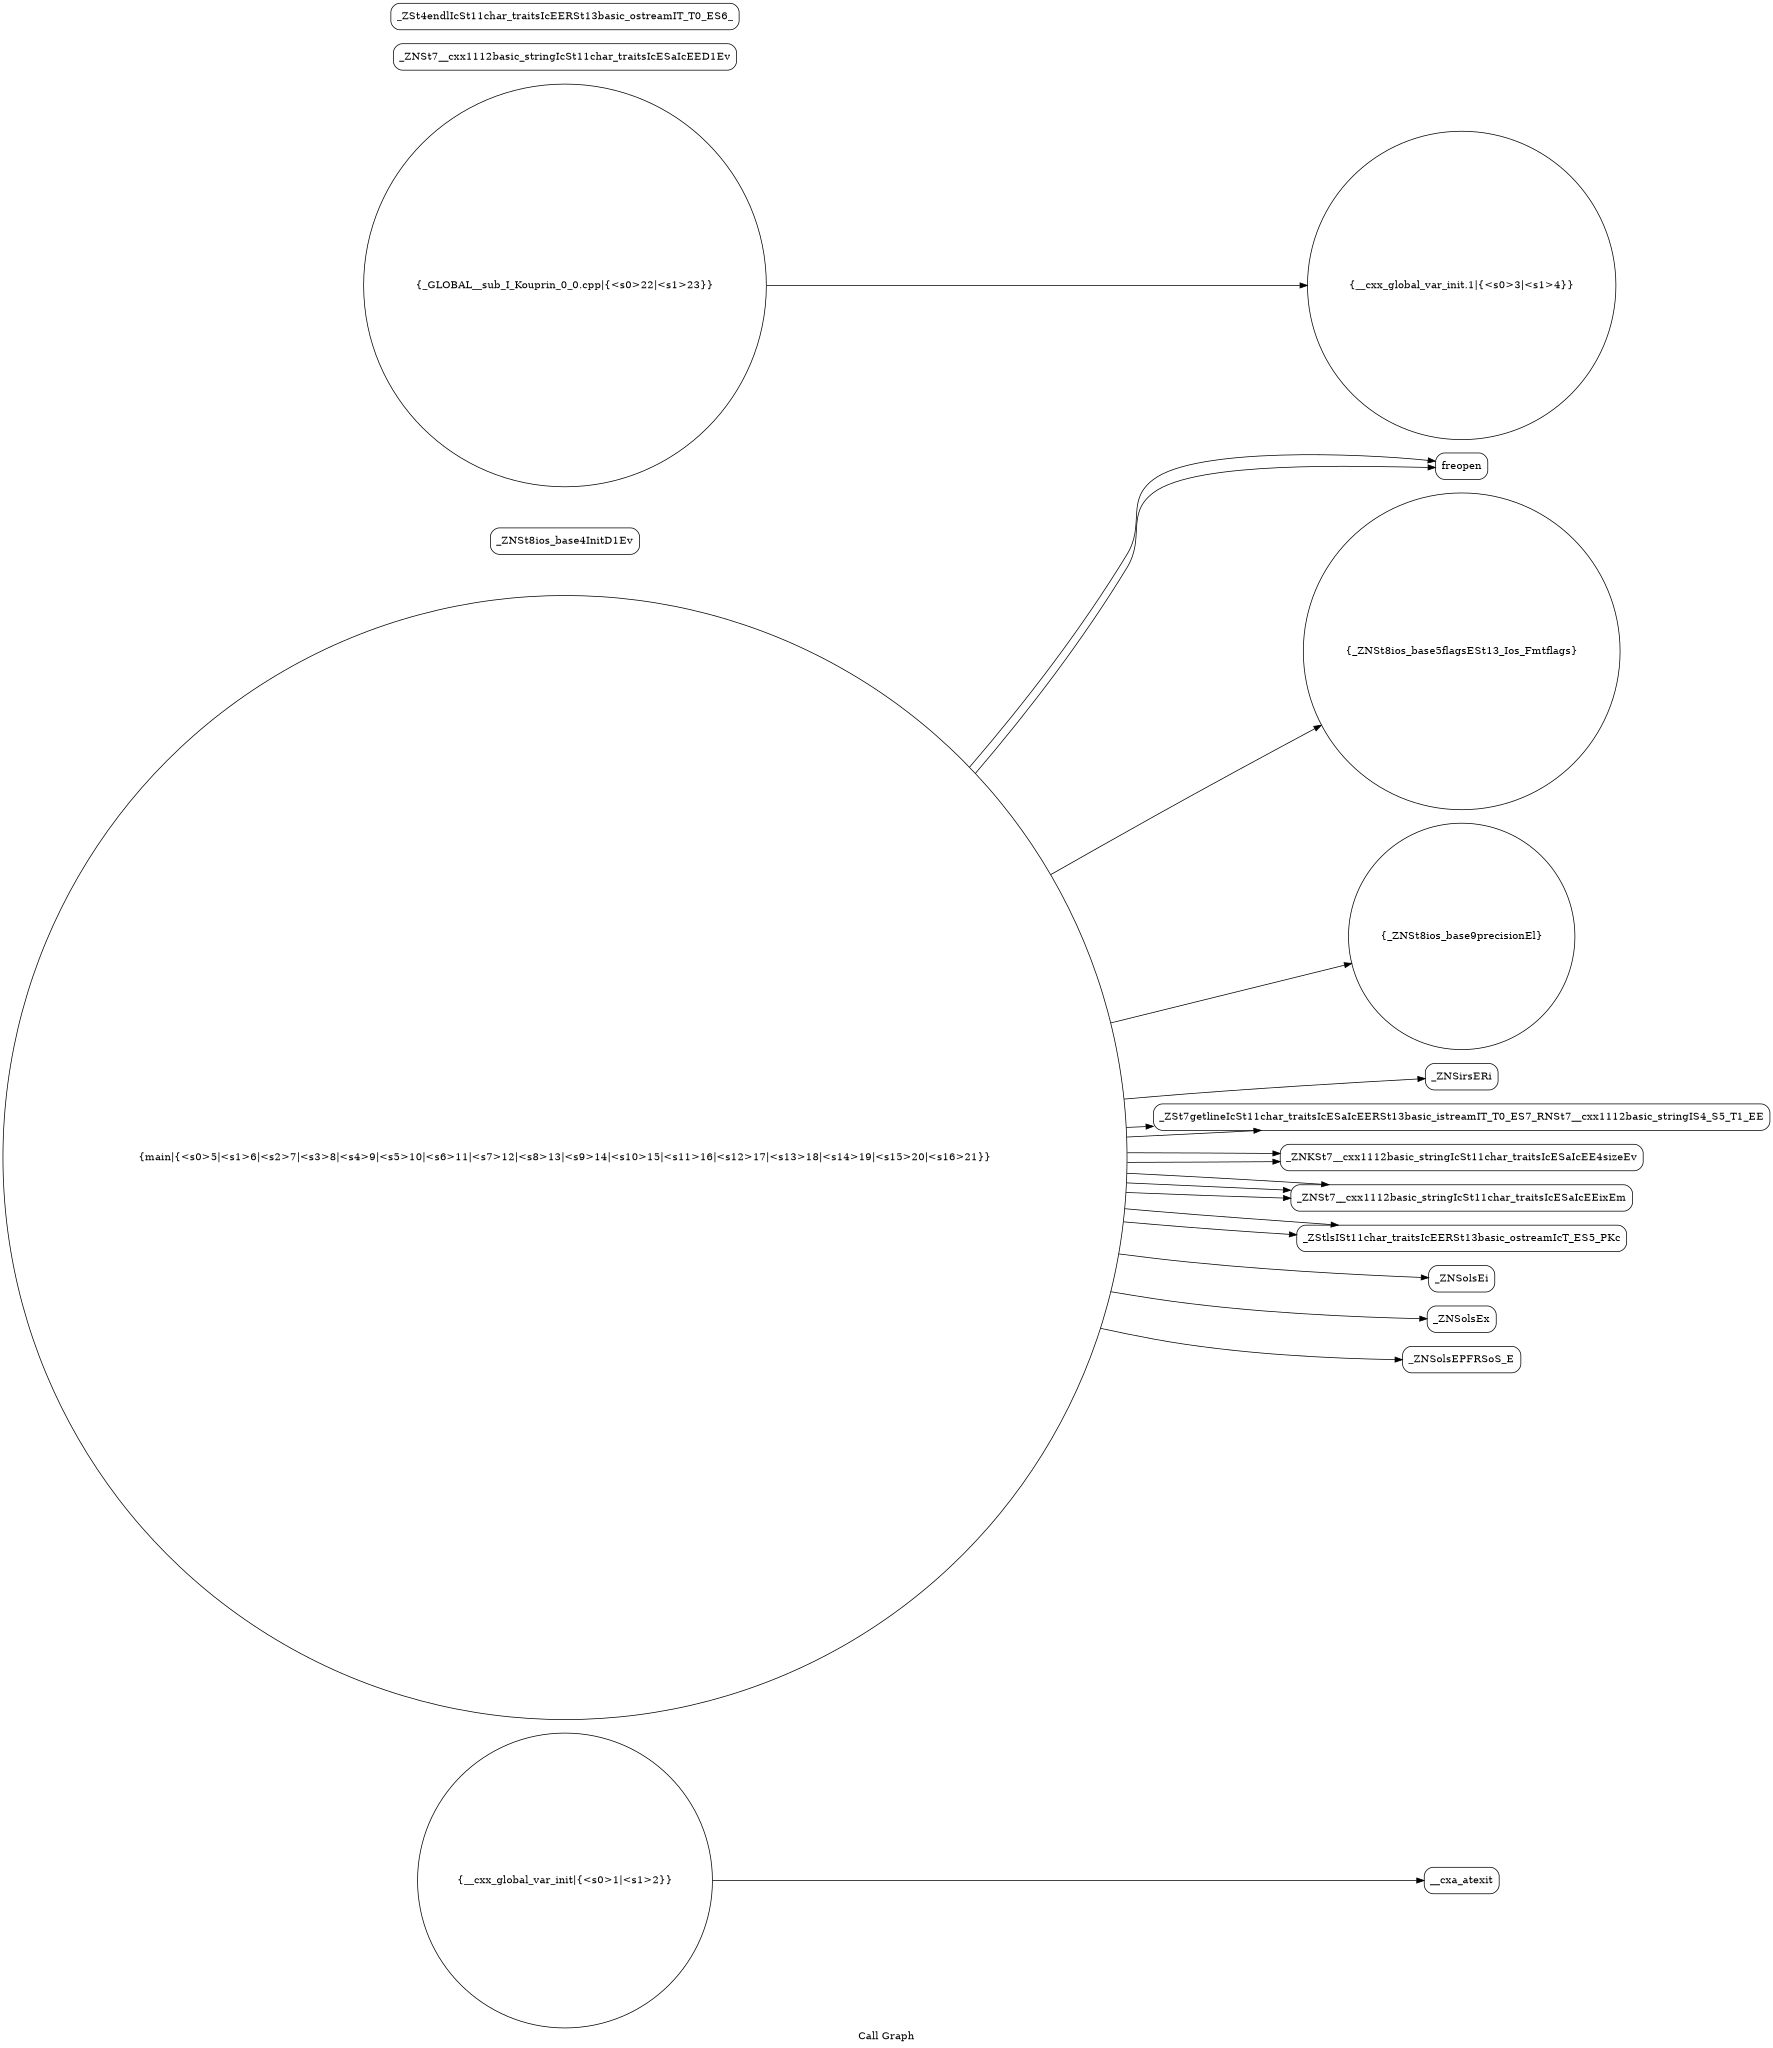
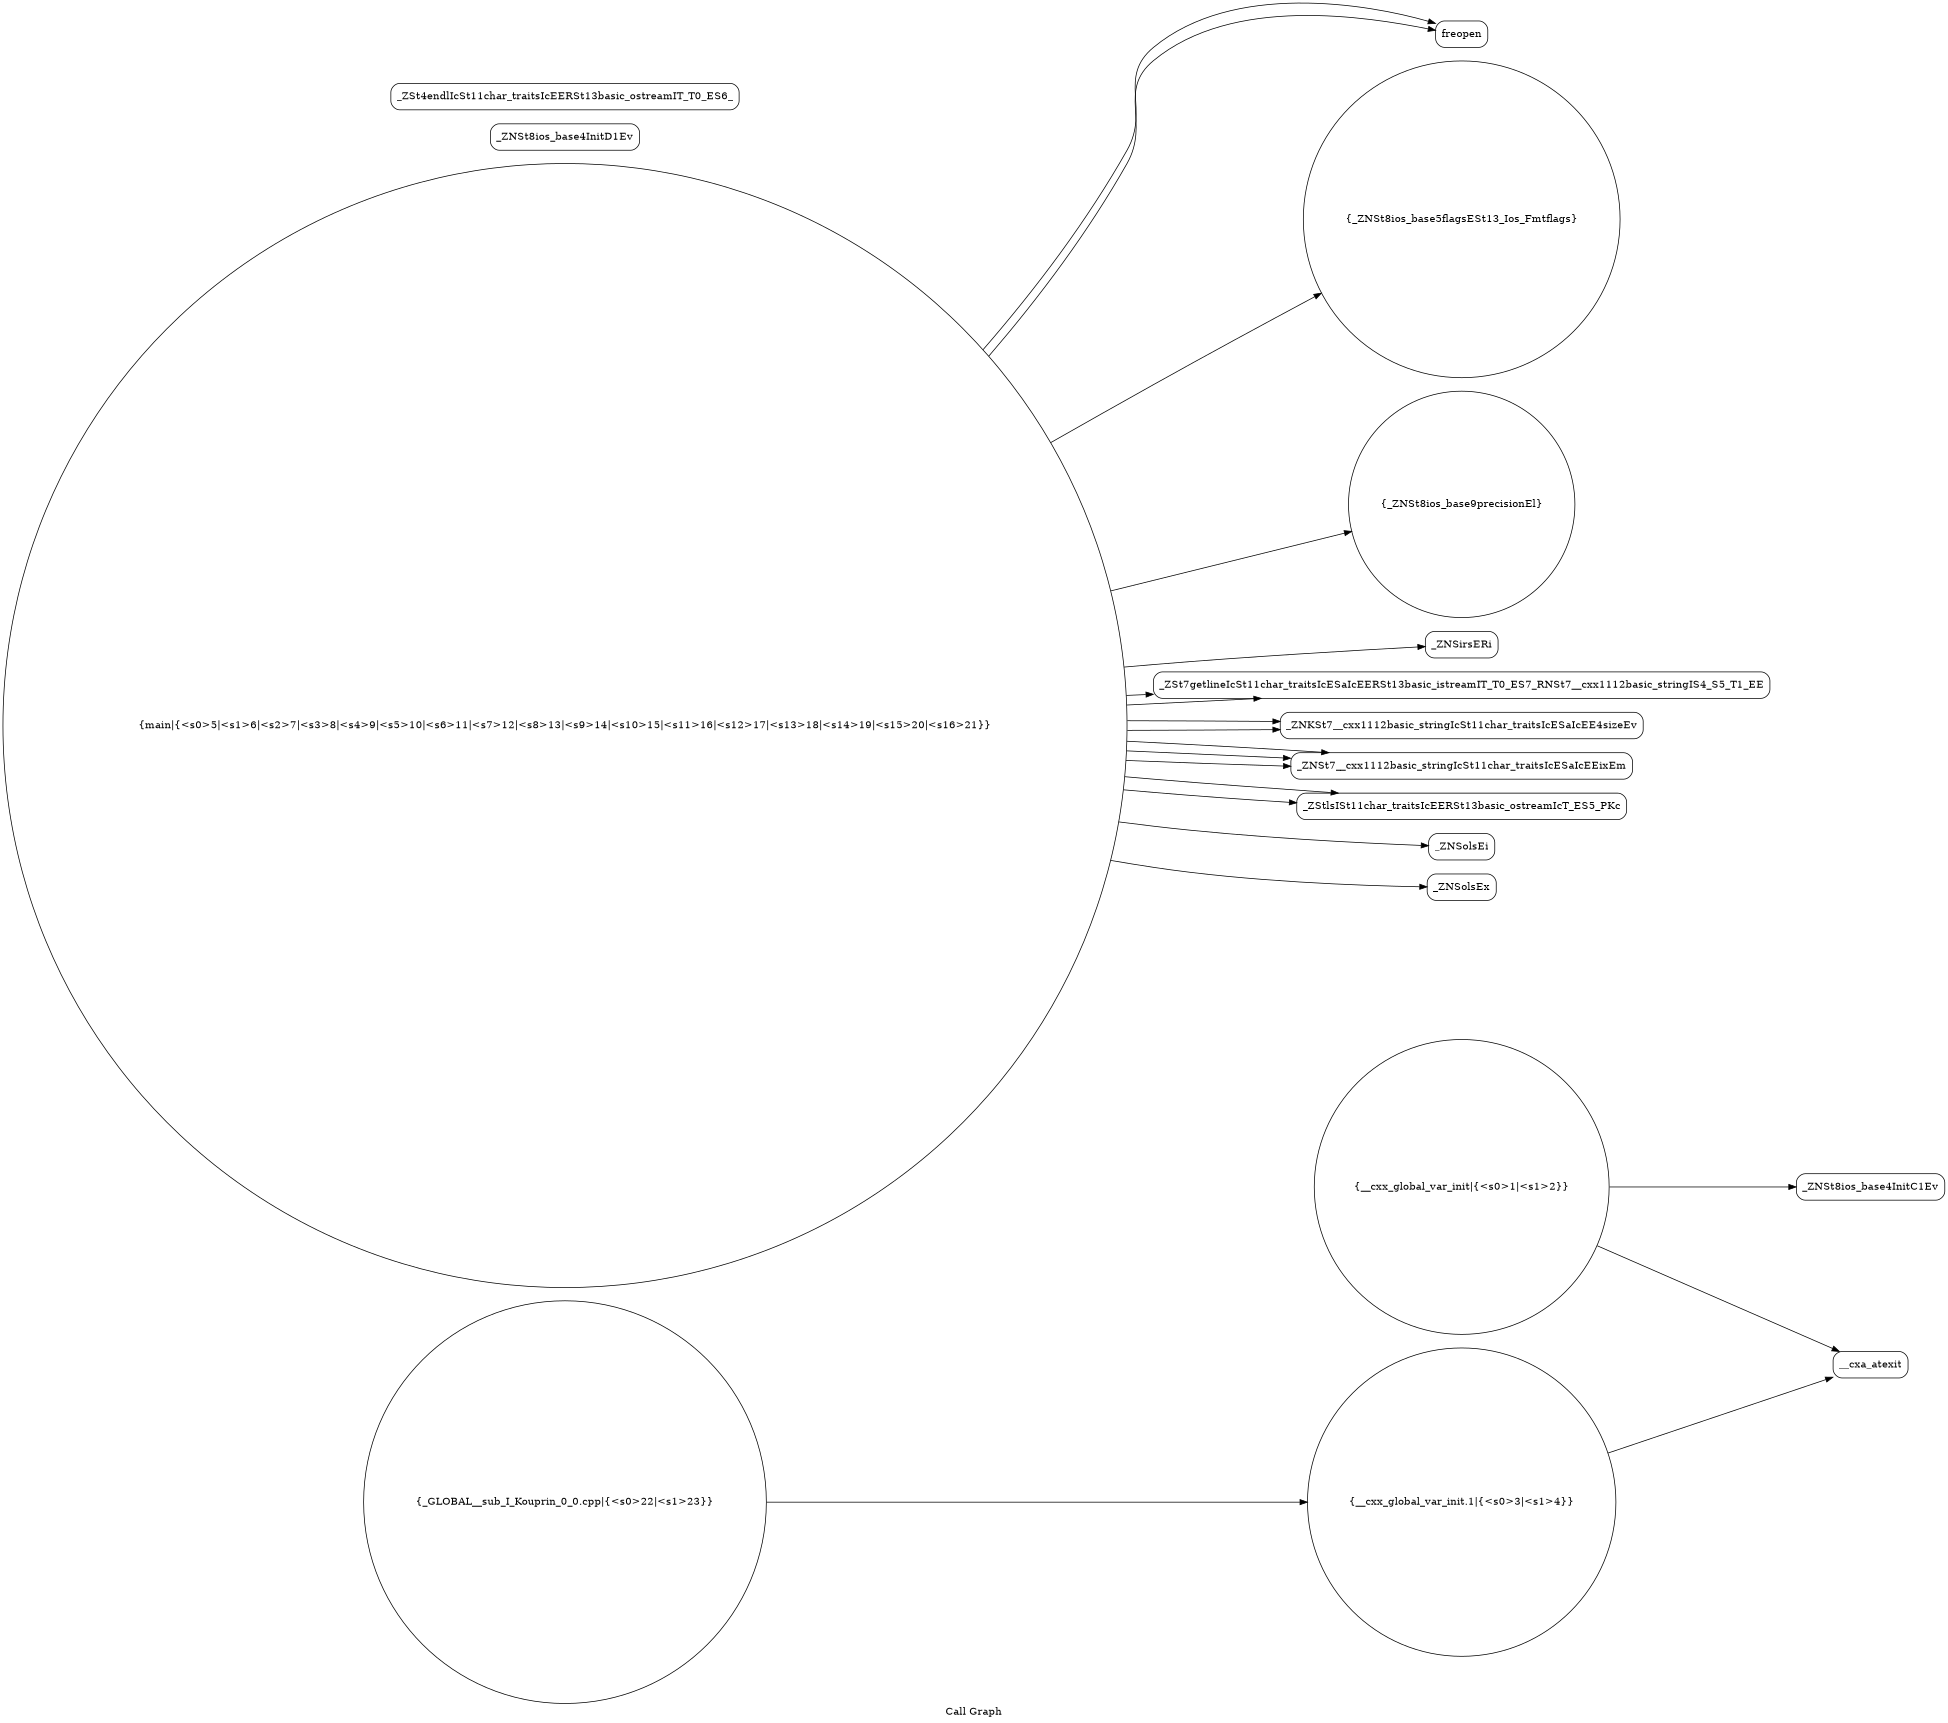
(565, 57) -> none
none -> (1871, 1187)
(1462, 1360) -> none
none -> (1717, 1416)
